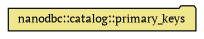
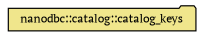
(102, 20) -> (102, 20)
